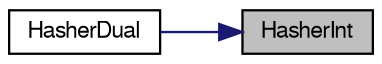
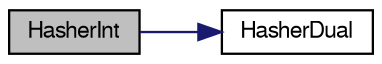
(190, 32) -> (169, 32)
